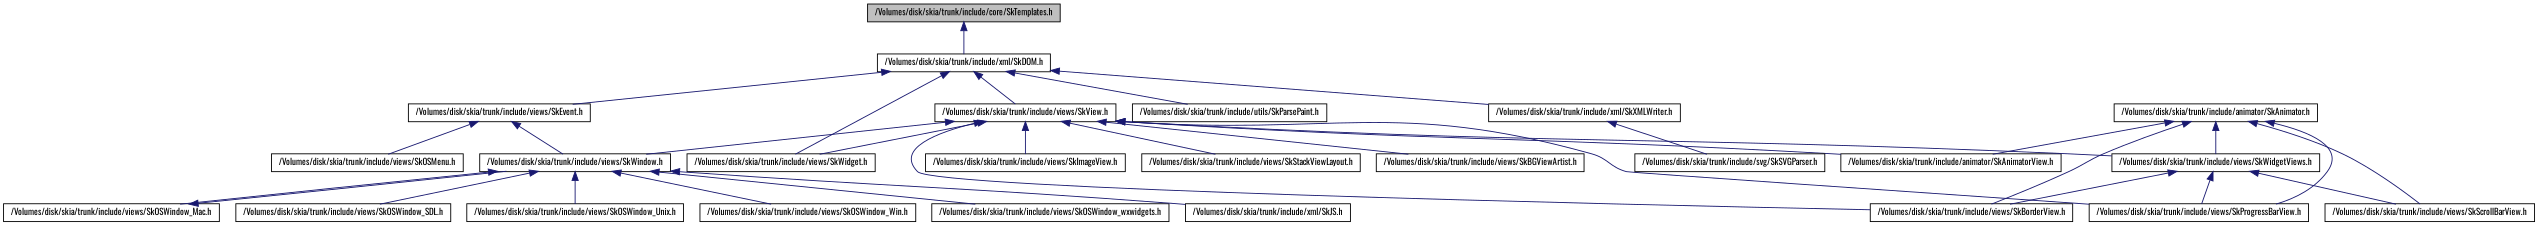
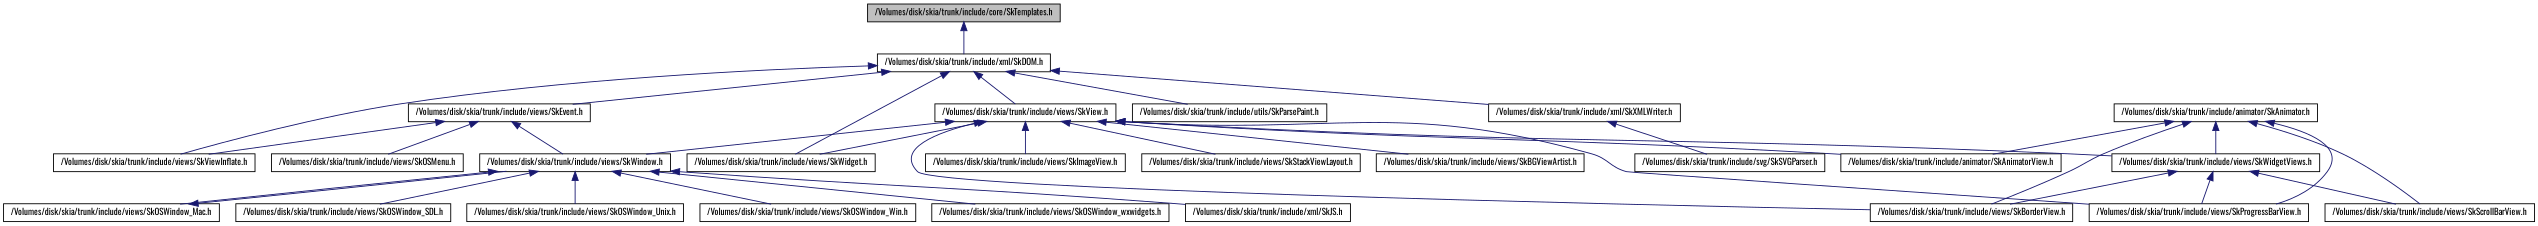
none -> (154, 163)
